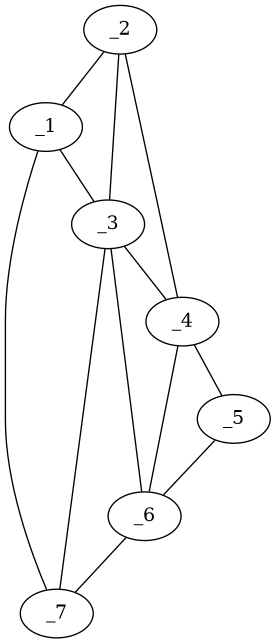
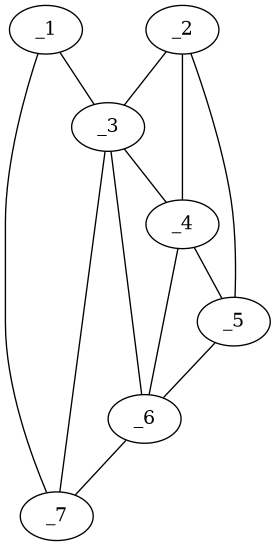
(83, 78) -> (226, 173)
